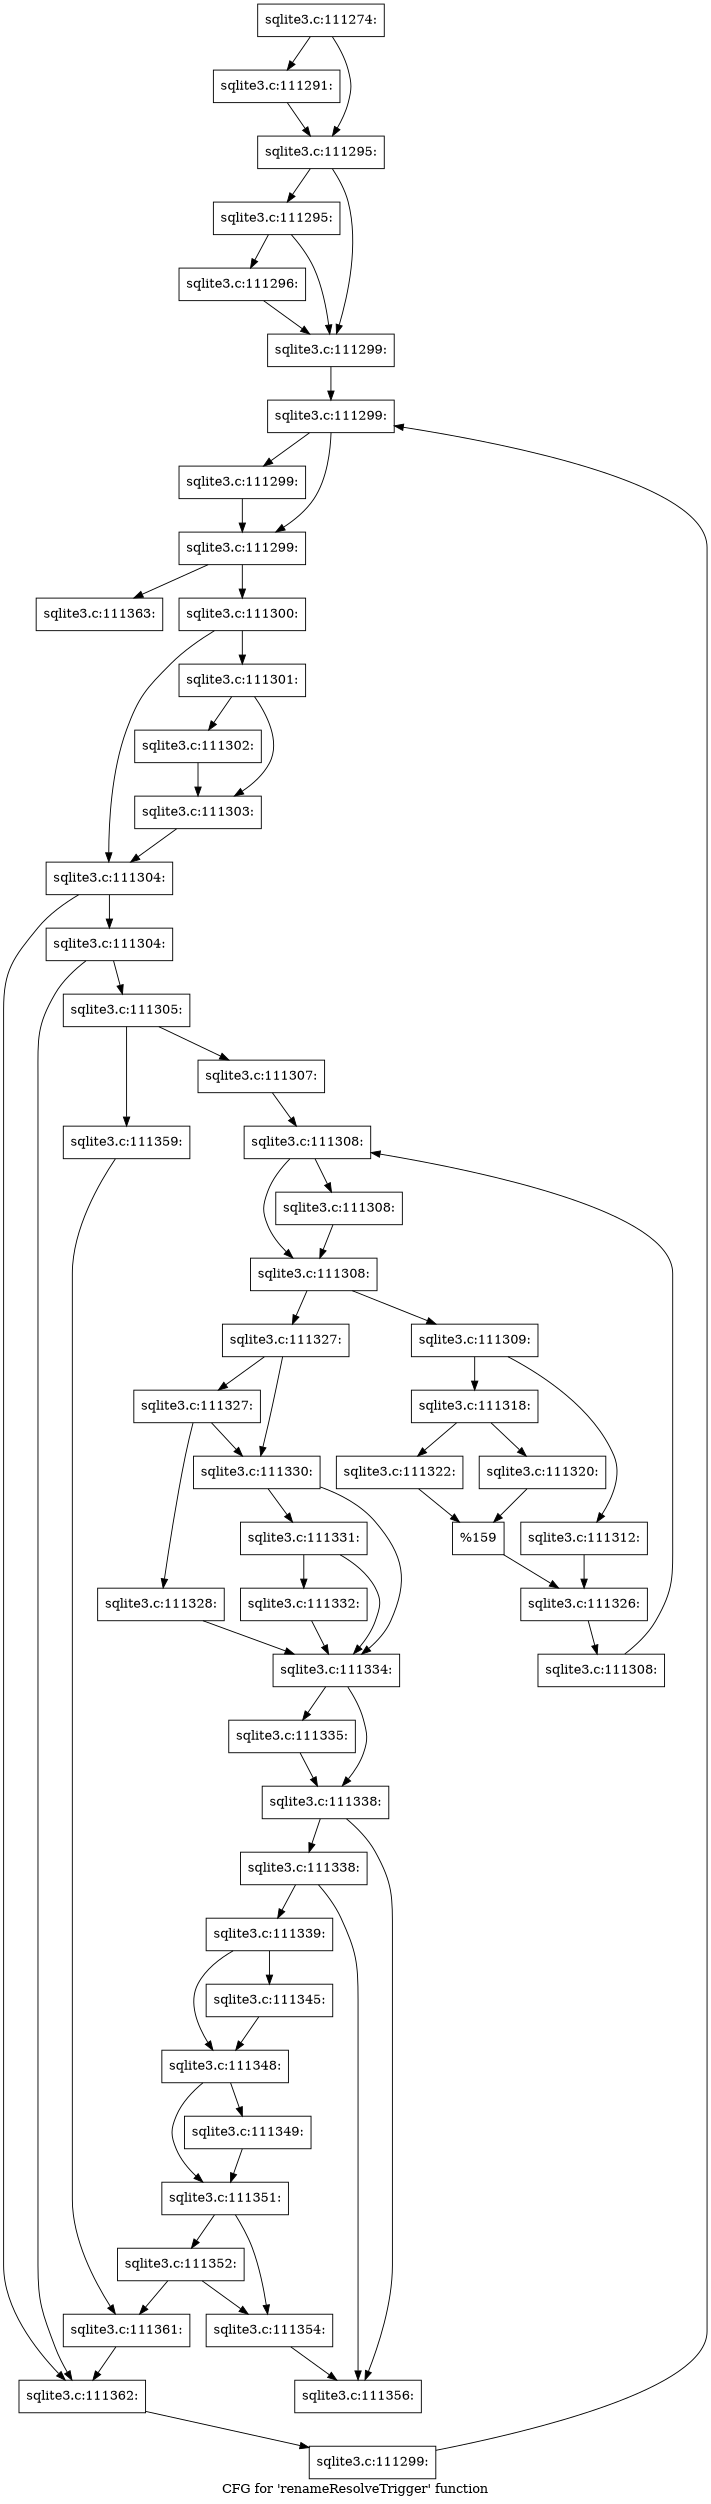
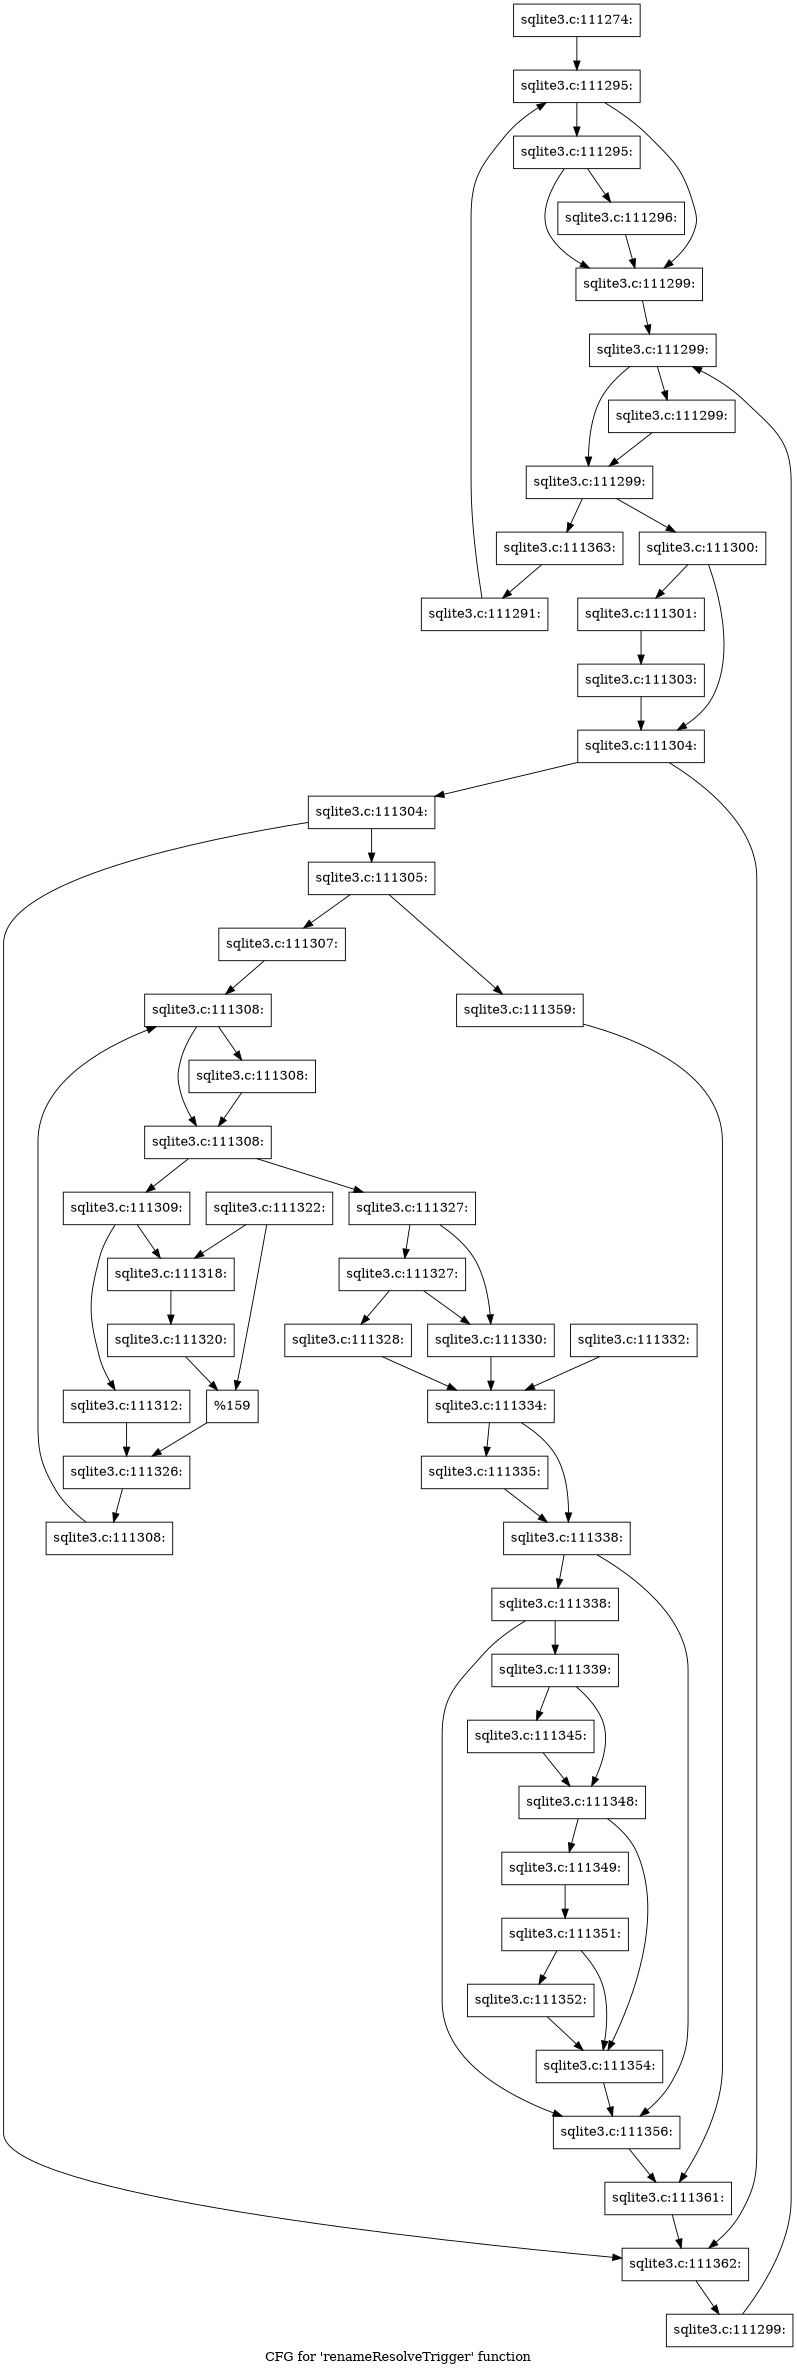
(301, 50) -> (526, 578)
(198, 746) -> none
(441, 1437) -> (224, 1239)
(304, 1538) -> none
(172, 2128) -> (647, 1927)
(157, 2294) -> (640, 2162)
